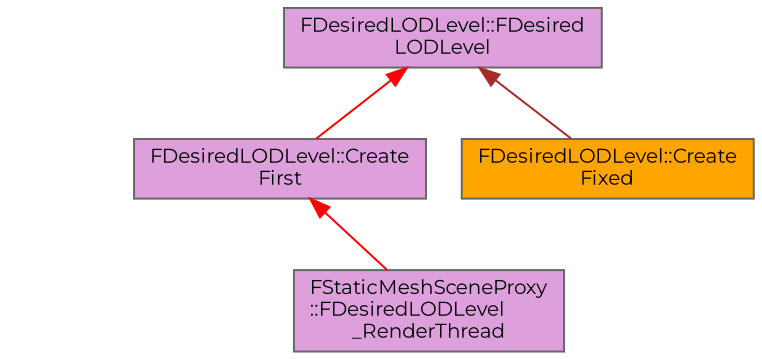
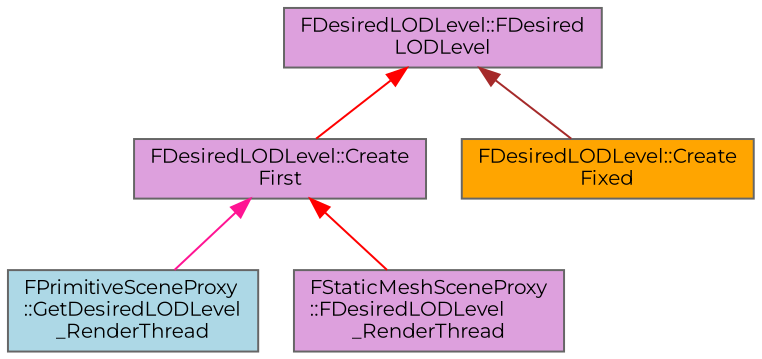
none -> (133, 311)
